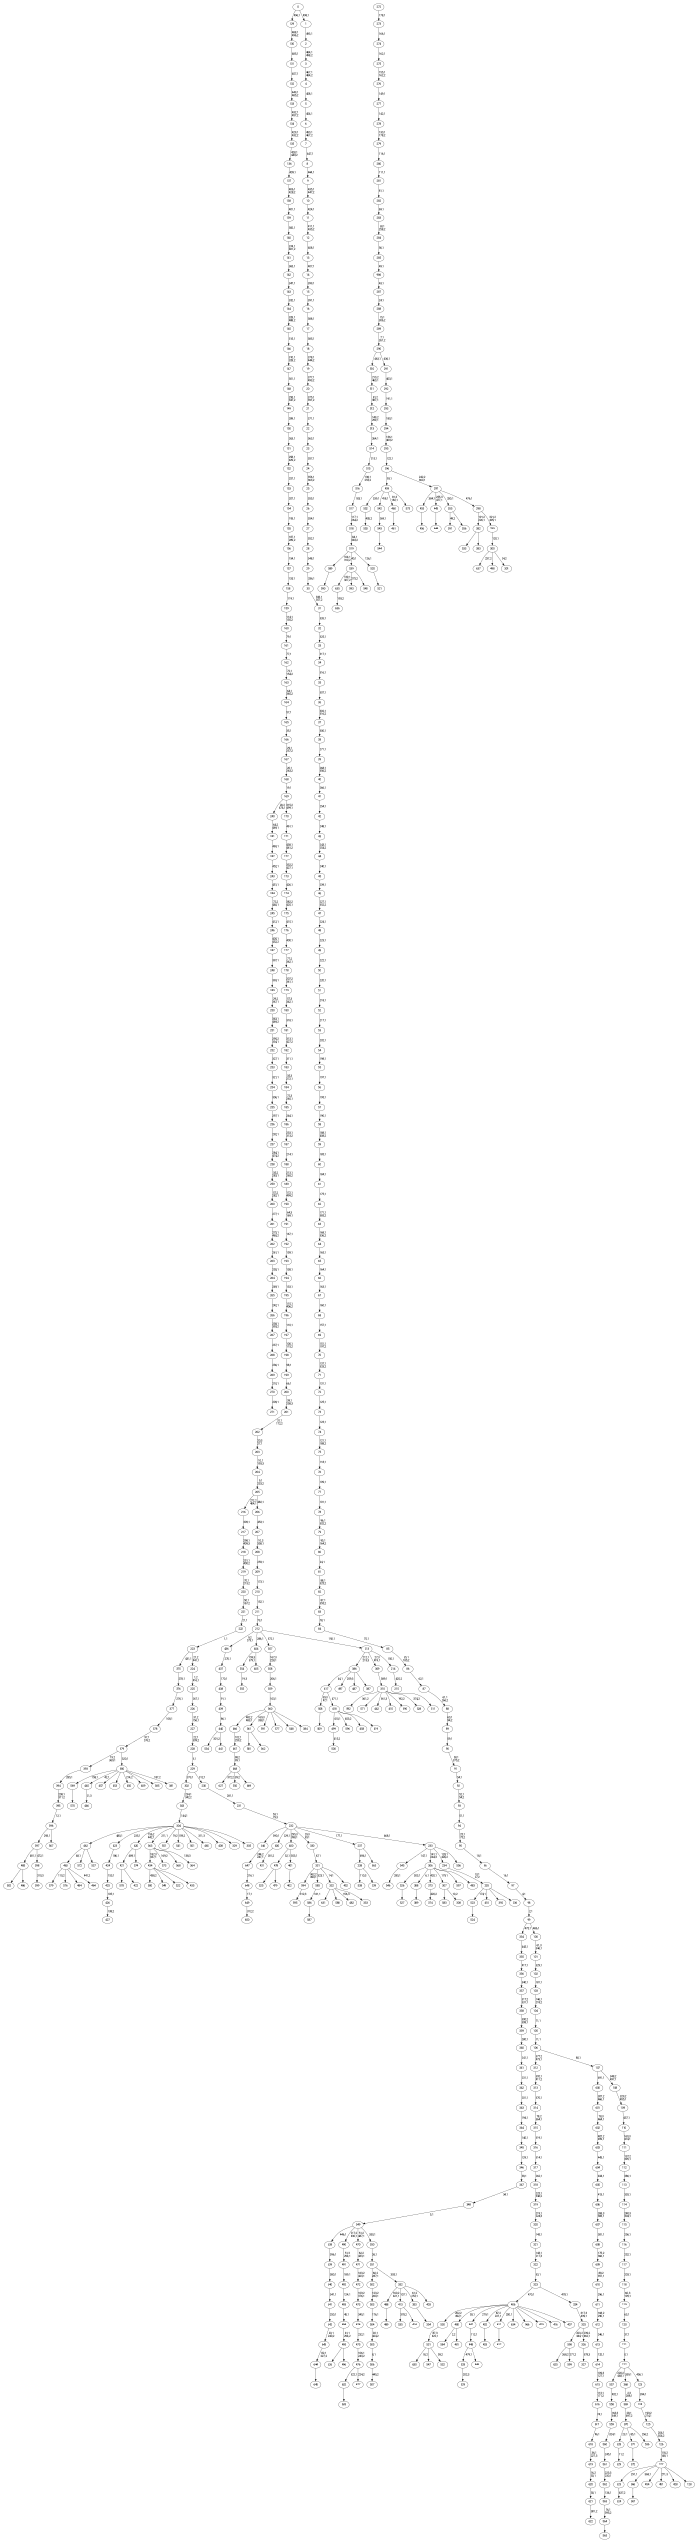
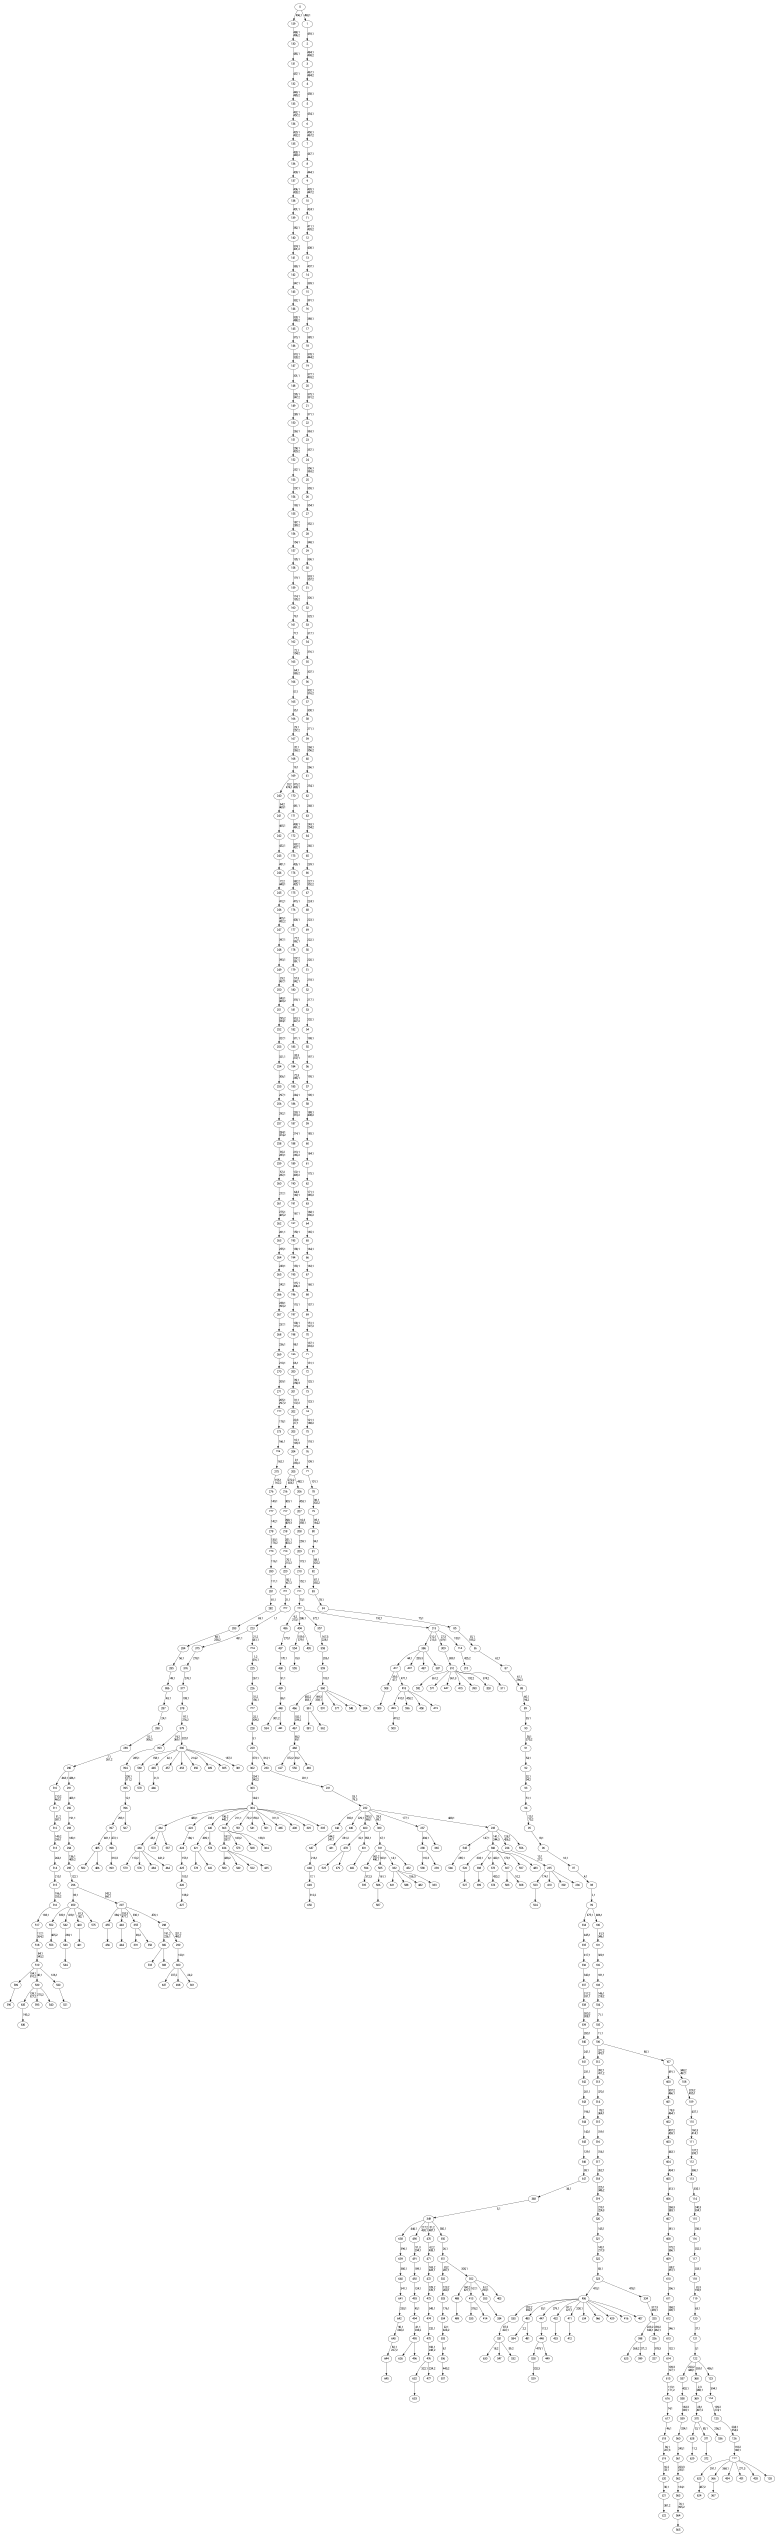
none -> (279, 1401)
